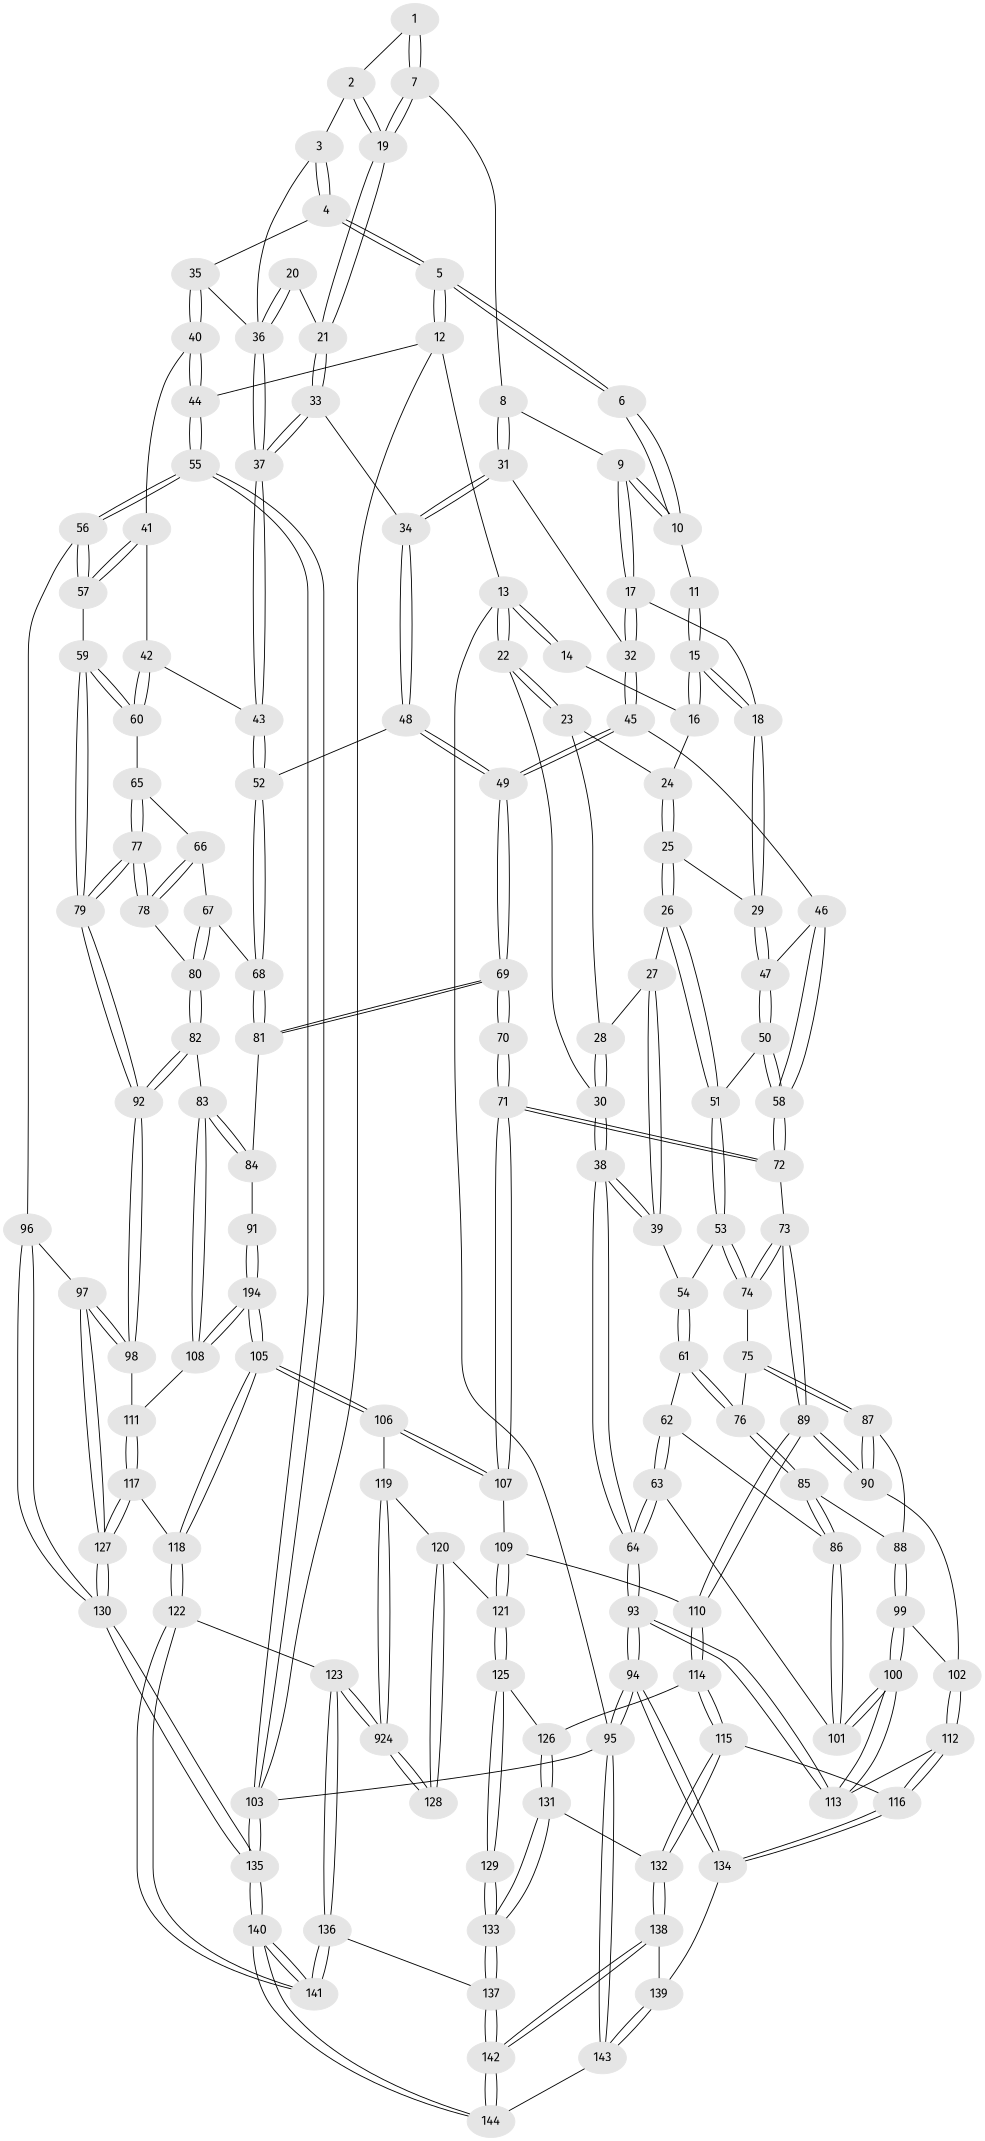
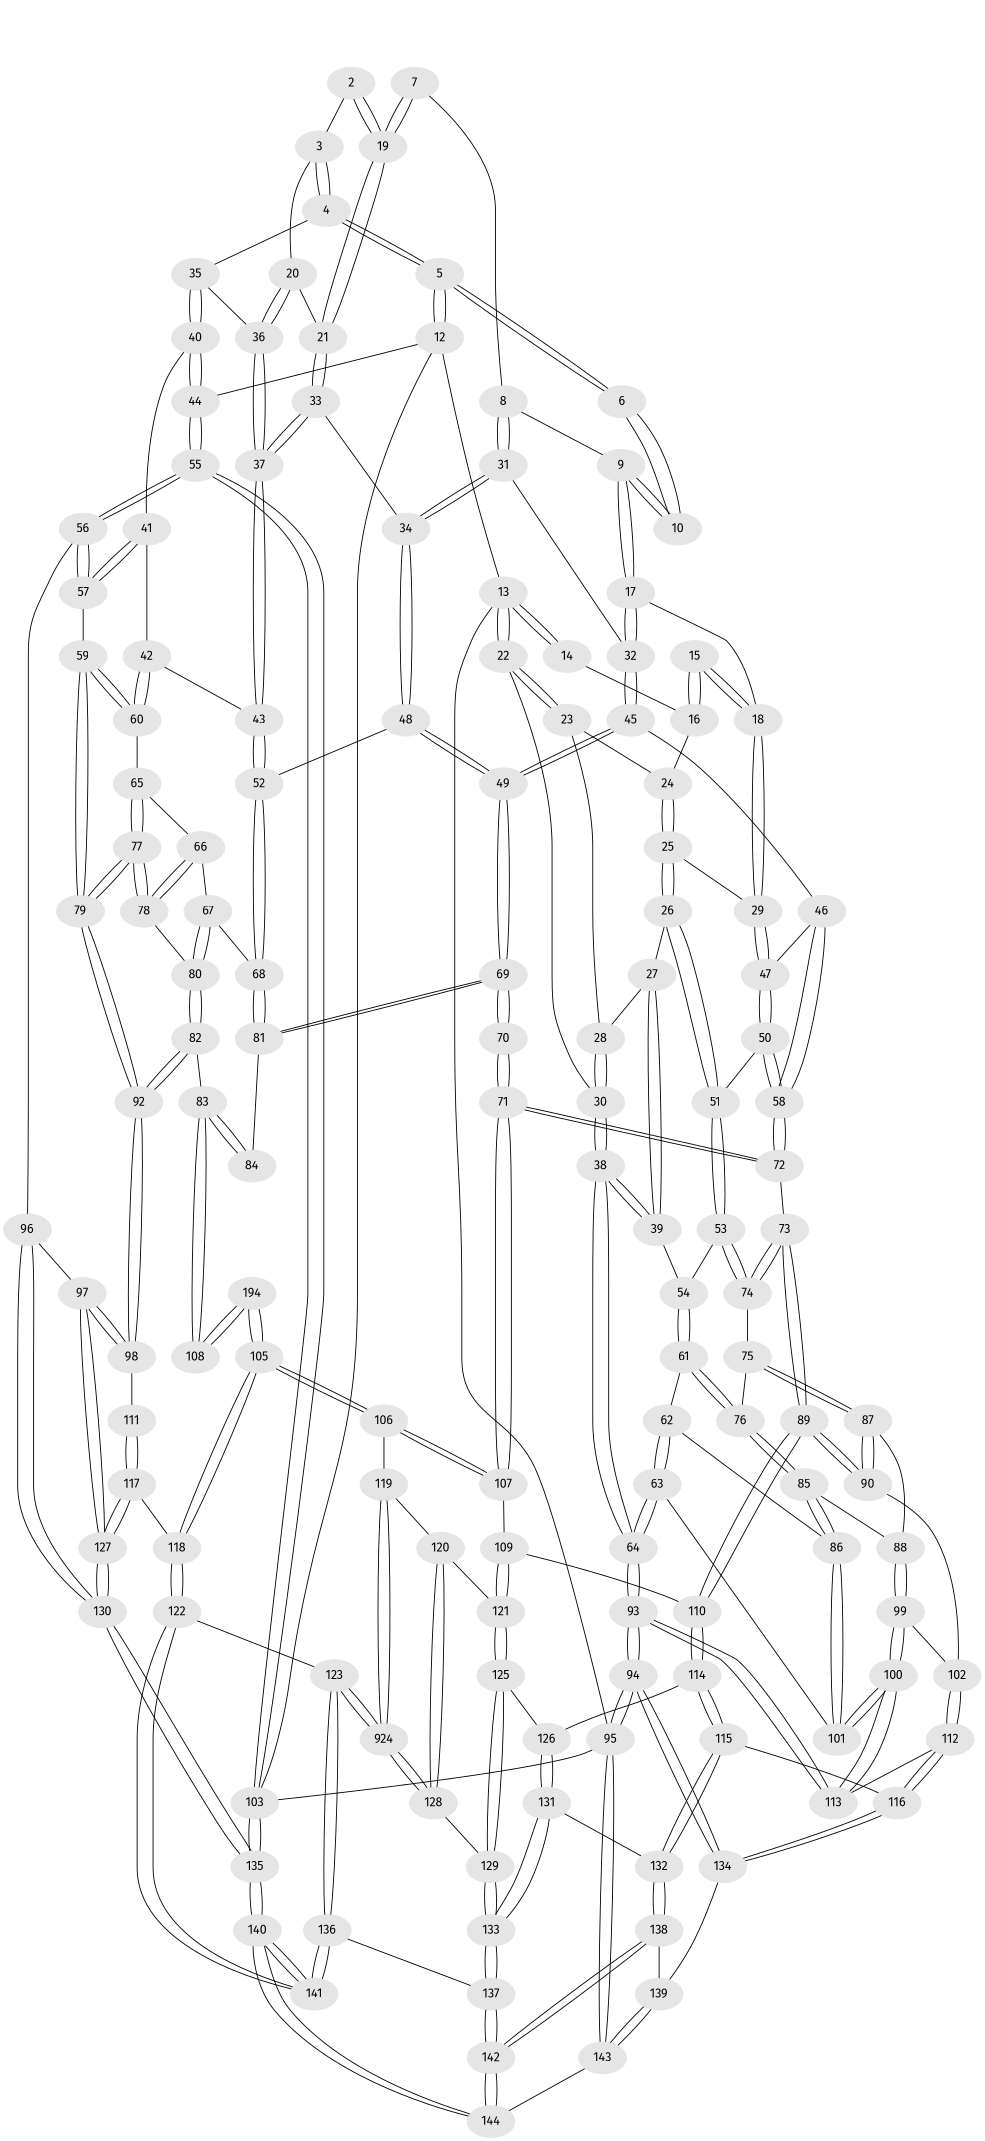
(415, 19) -> none
(268, 232) -> (292, 208)
(695, 593) -> none
(252, 1230) -> none
(164, 1389) -> none
none -> (462, 1835)
